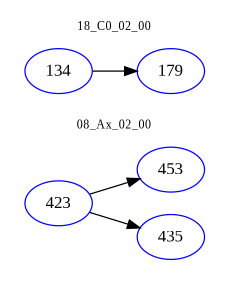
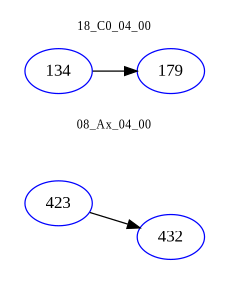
(115, 27) -> (115, 27)
(115, 125) -> (115, 125)
(171, 170) -> none
(171, 237) -> (171, 237)
